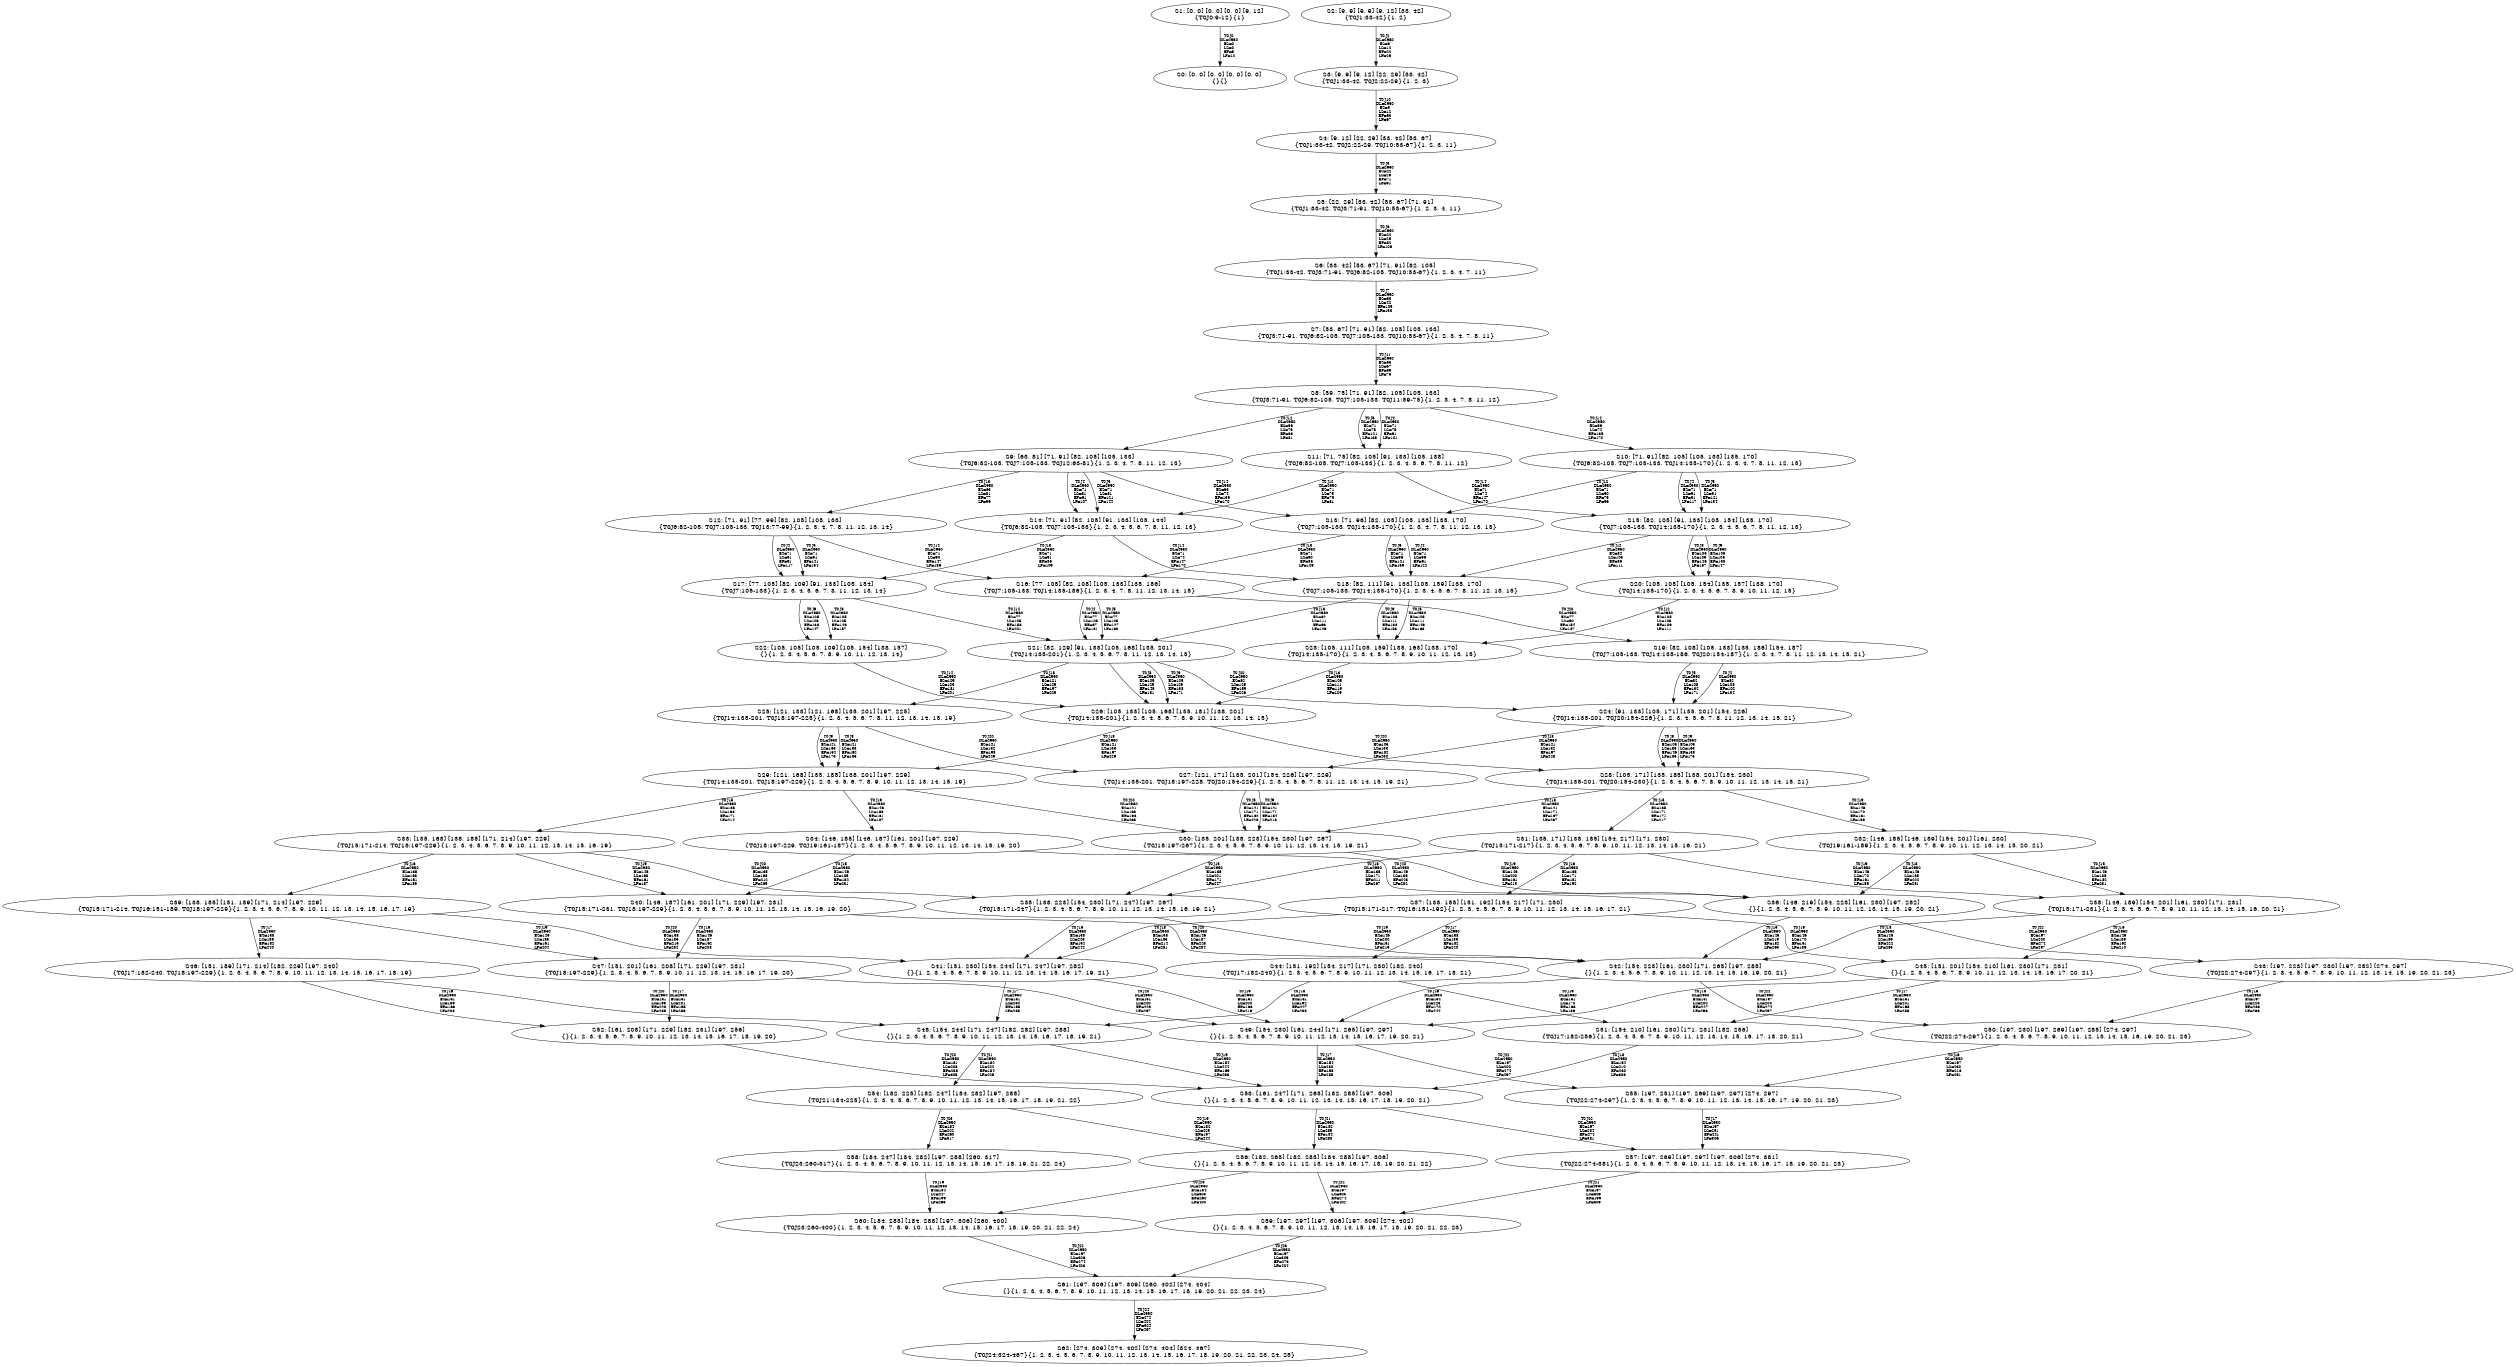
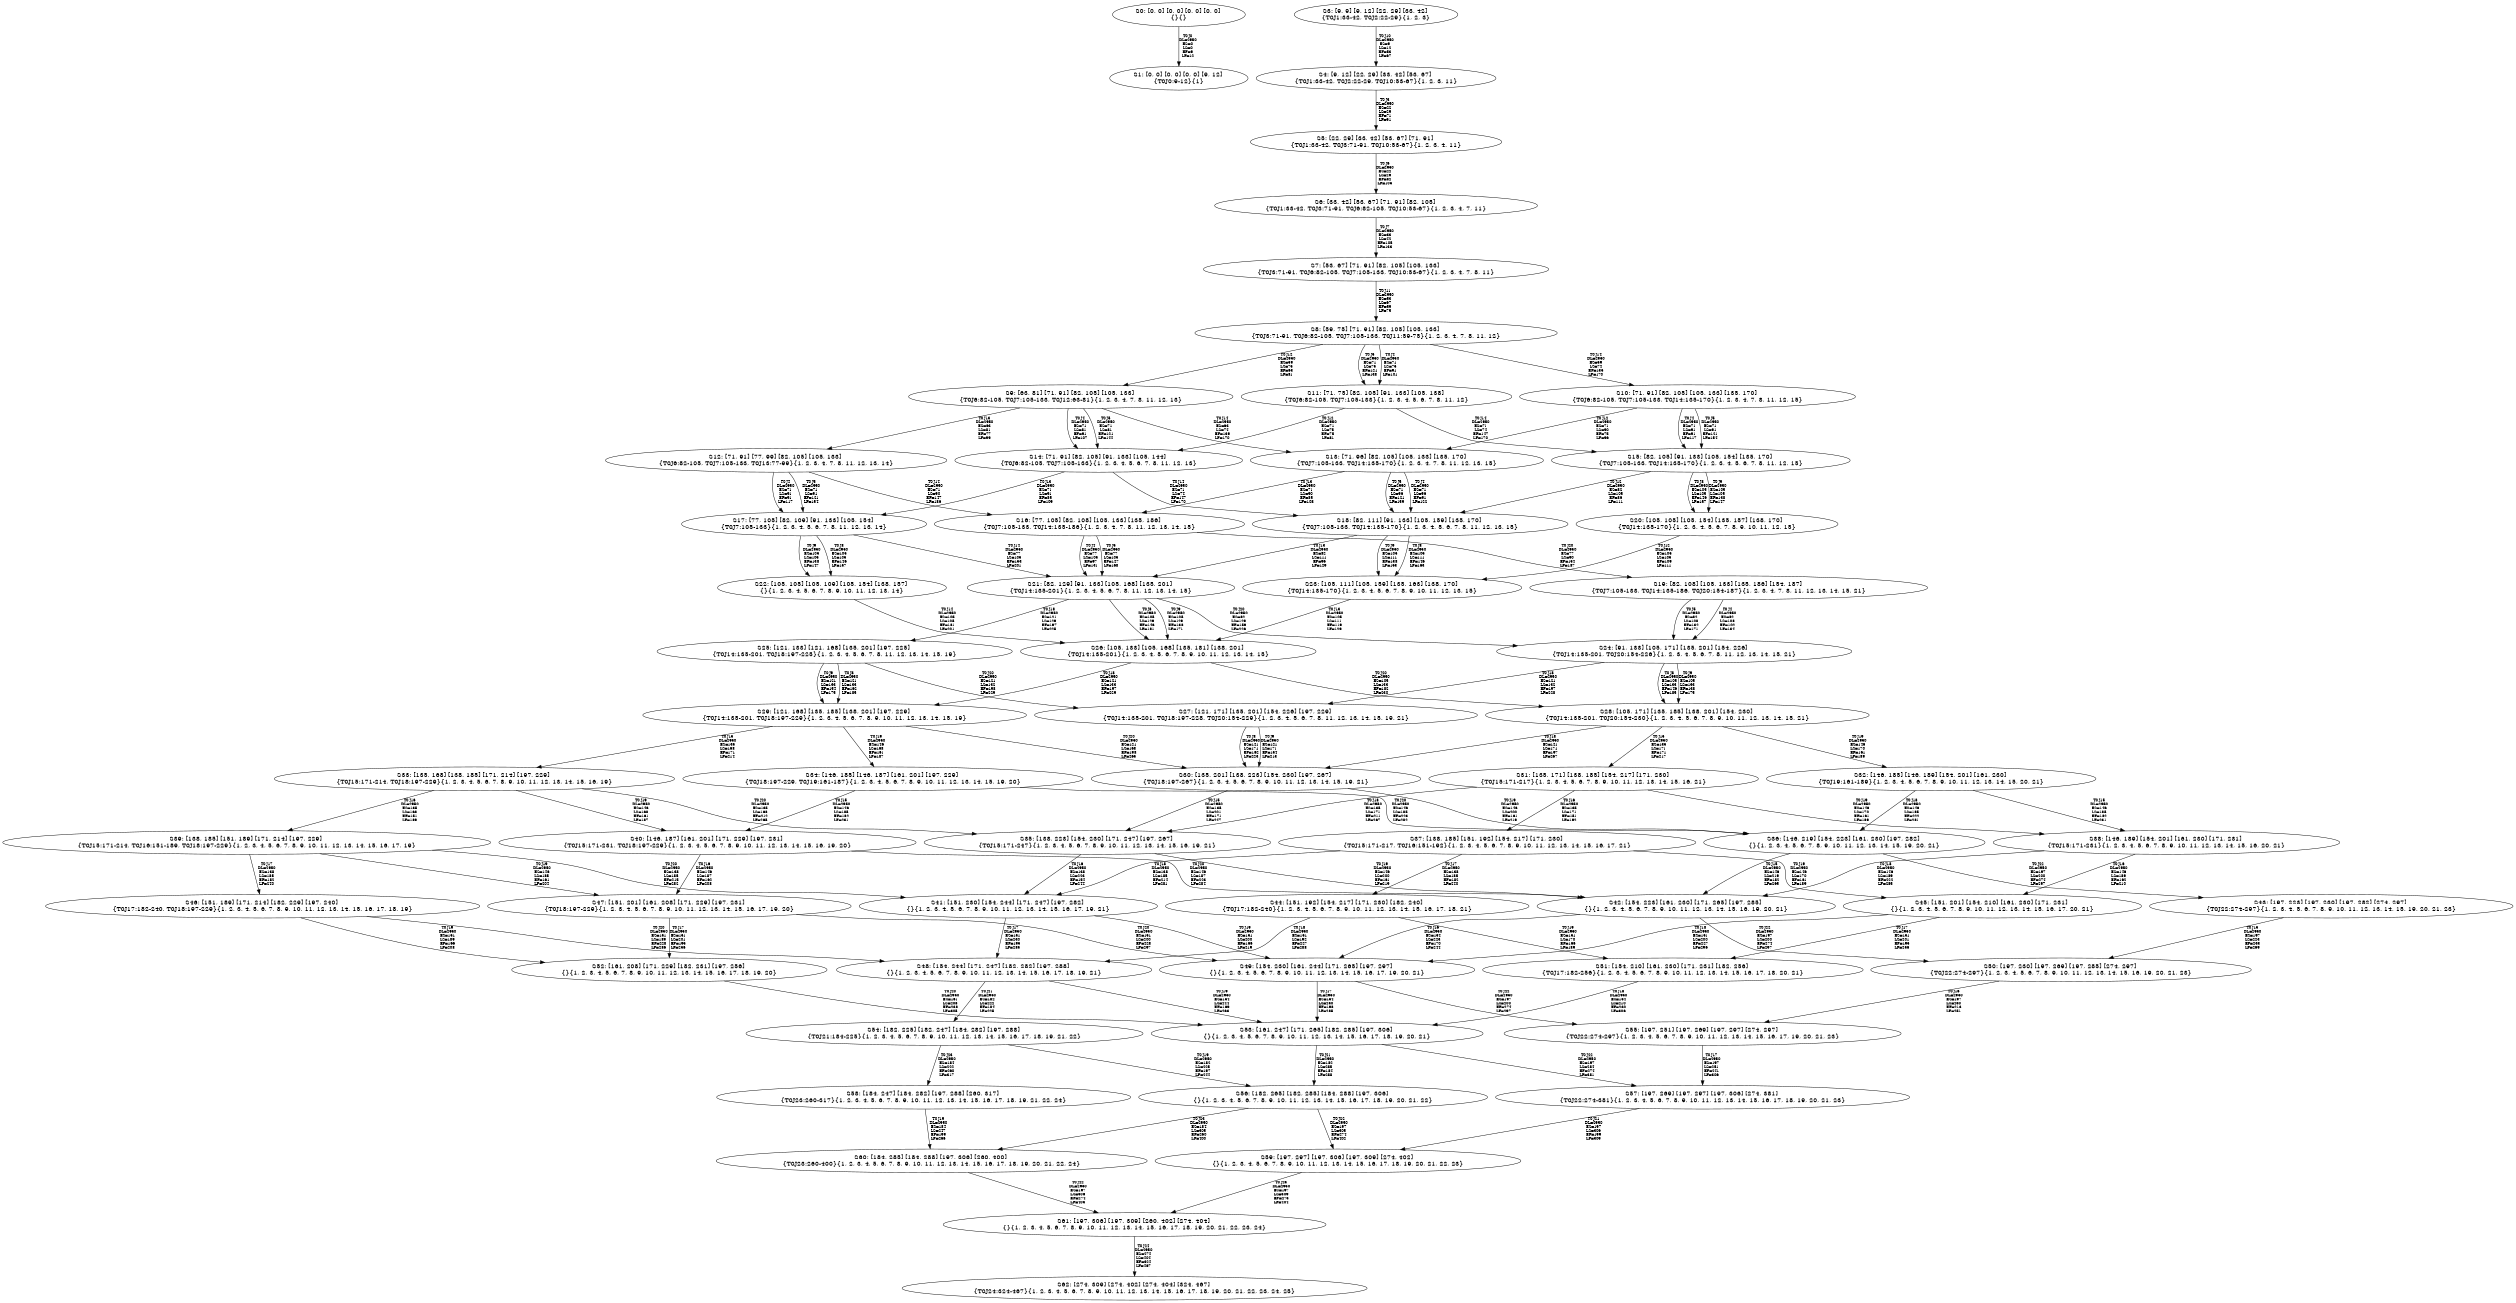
(1376, 15) -> none
(1220, 44) -> (1179, 44)
